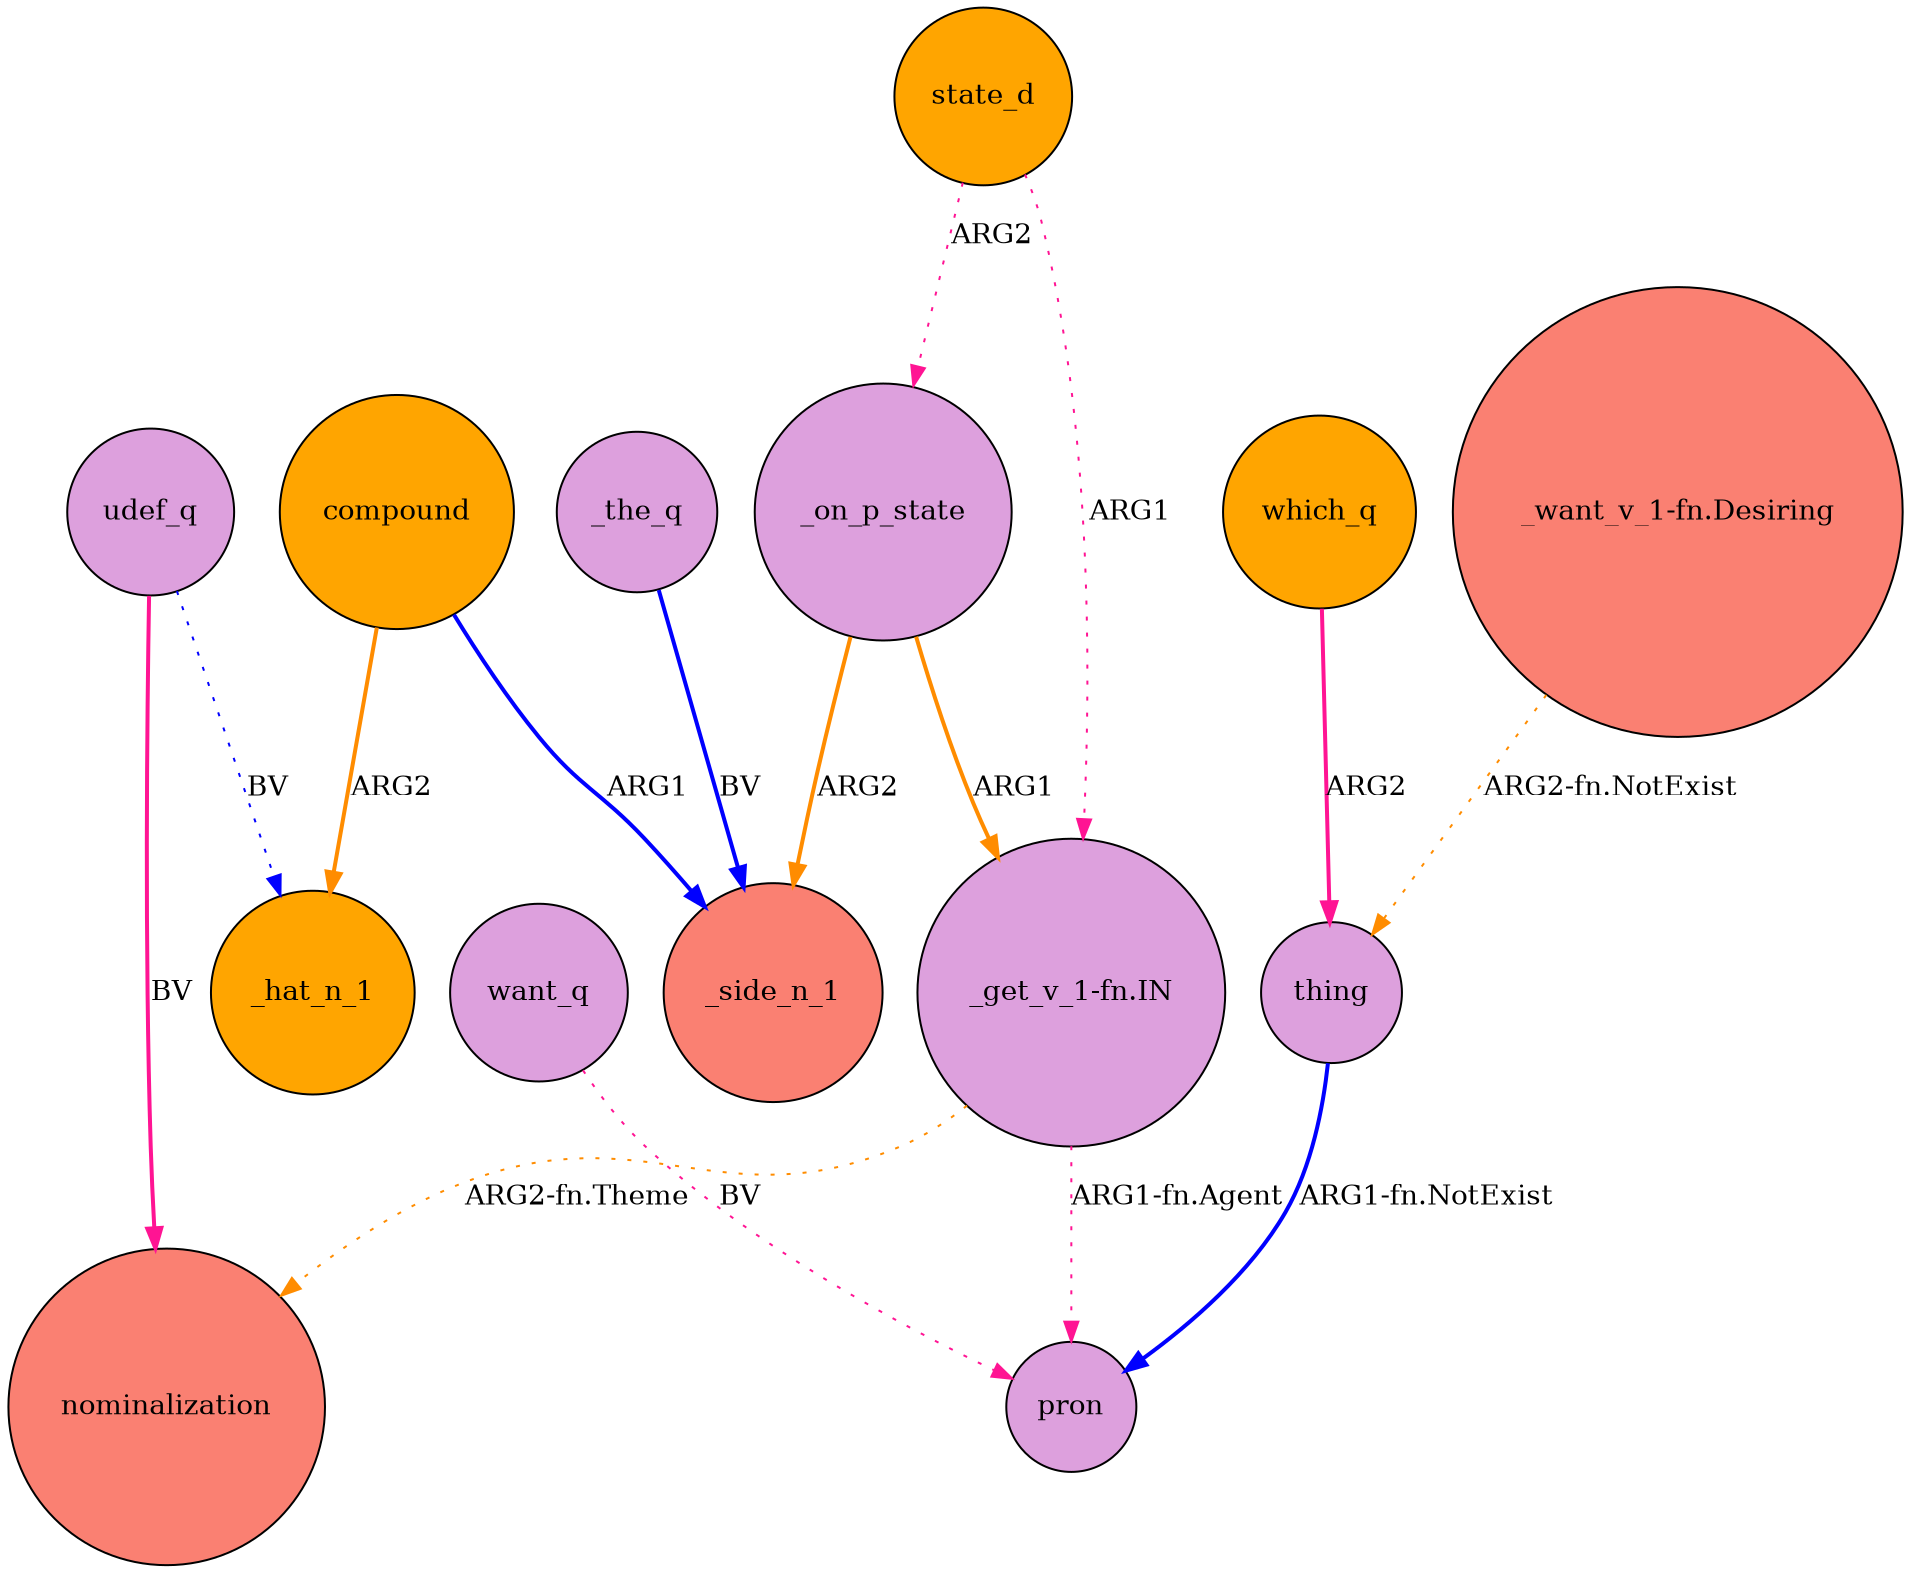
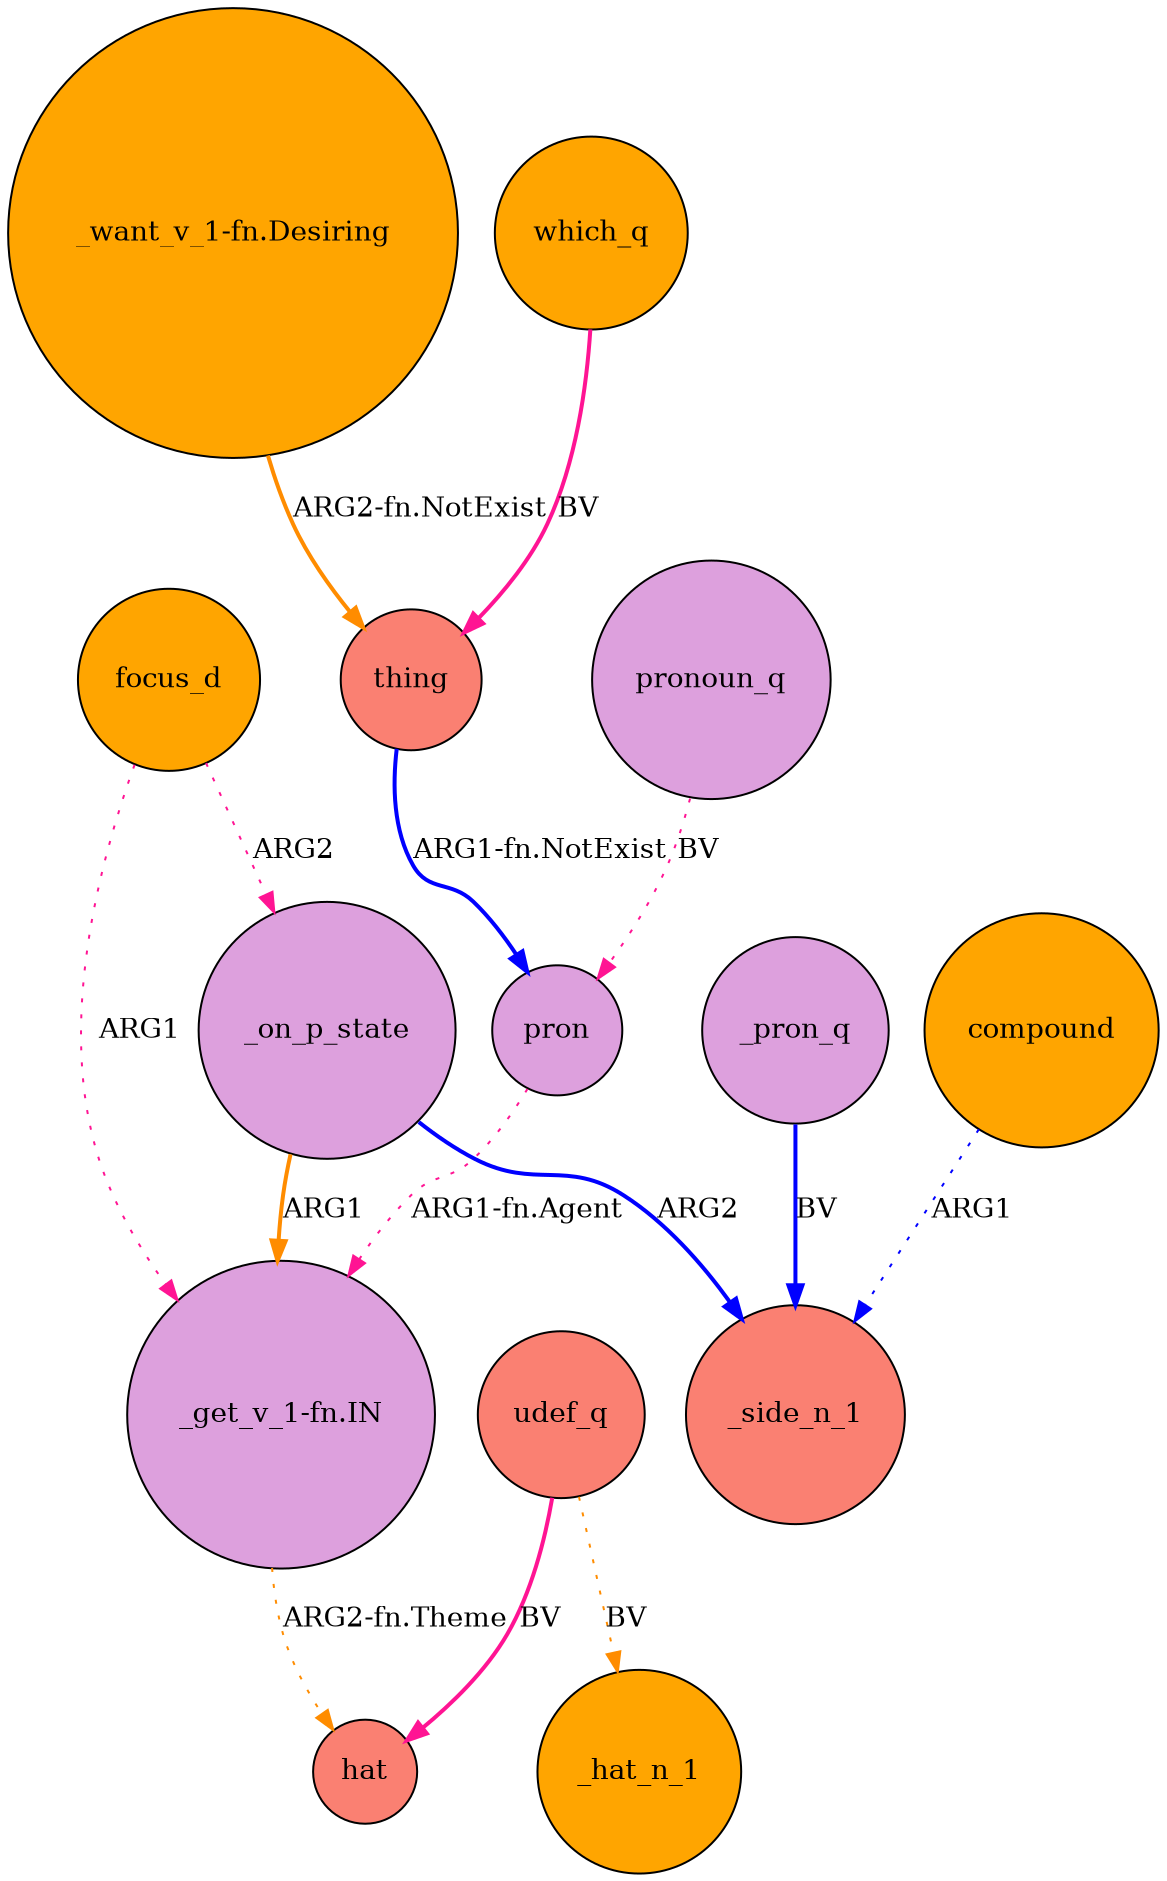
(983, 96) -> (169, 680)
(151, 512) -> (561, 1415)
(637, 512) -> (795, 1030)
(1678, 512) -> (233, 233)
(225, 734) -> (596, 1575)
(355, 750) -> none
(822, 750) -> (592, 1181)
(562, 762) -> (922, 1217)
(1367, 788) -> (578, 509)
(1465, 806) -> (300, 539)
(539, 993) -> (711, 680)
(1332, 993) -> (411, 680)
(1071, 1234) -> (445, 1176)
(167, 1407) -> (365, 1772)
